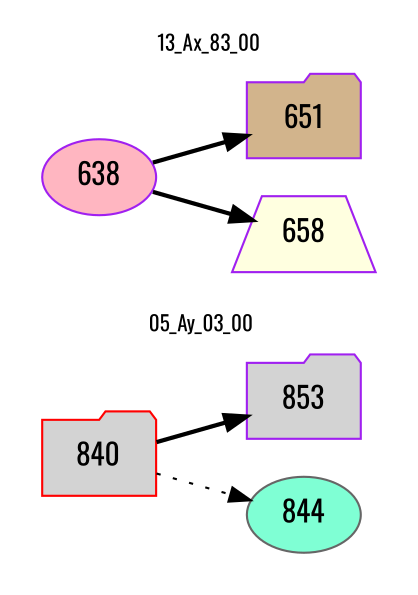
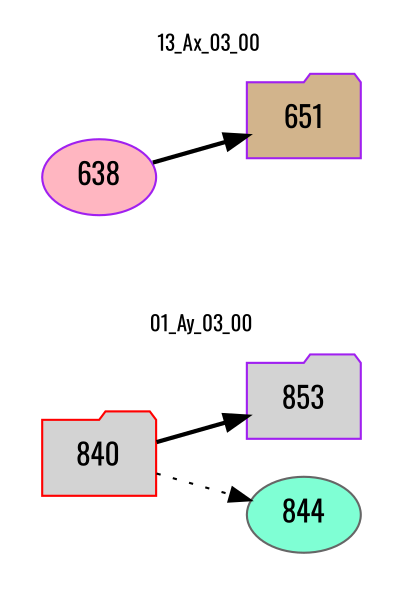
(209, 45) -> (209, 45)
(304, 234) -> none
(201, 326) -> (201, 326)
